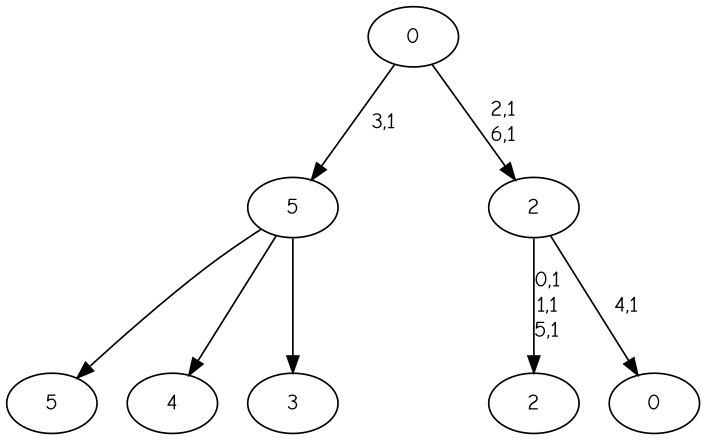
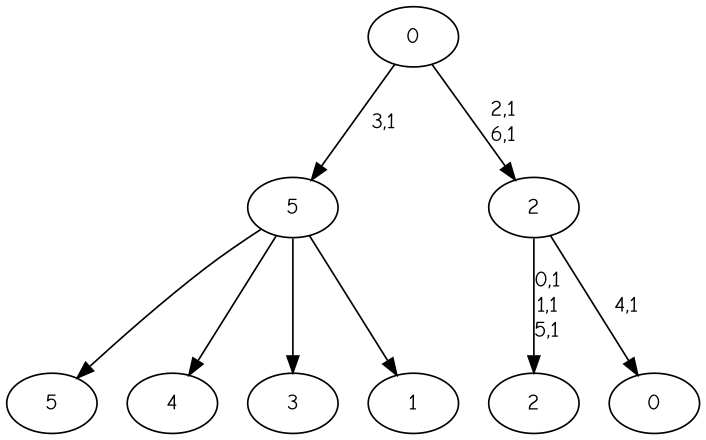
none -> (413, 403)
